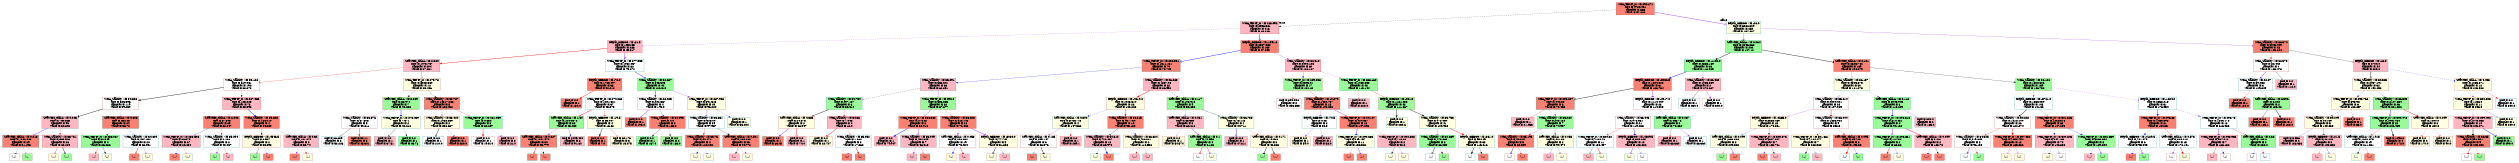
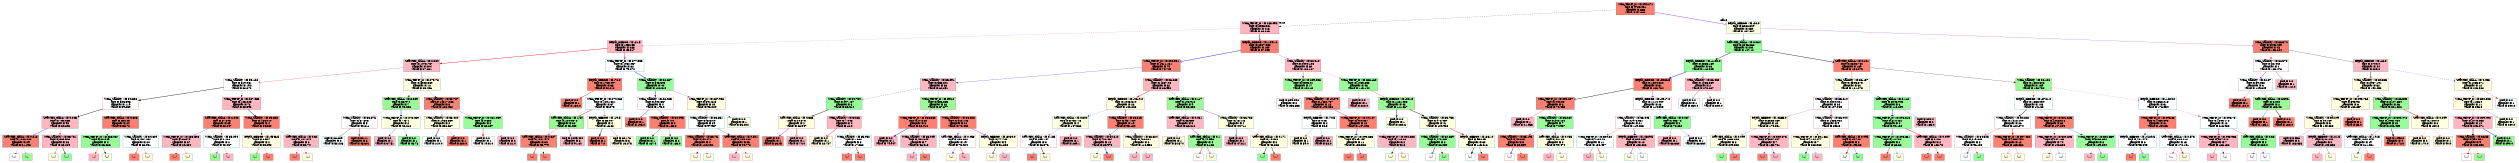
(393, 132) -> (393, 132)
